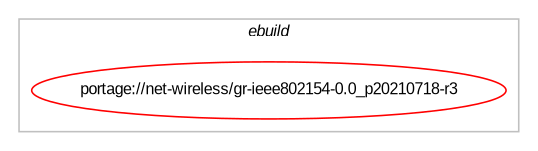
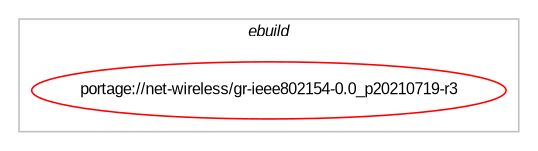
(269, 90) -> (269, 90)
